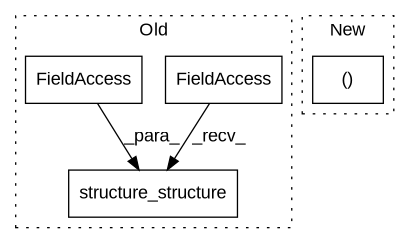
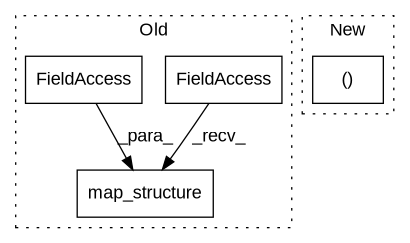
(153, 194) -> (145, 194)
